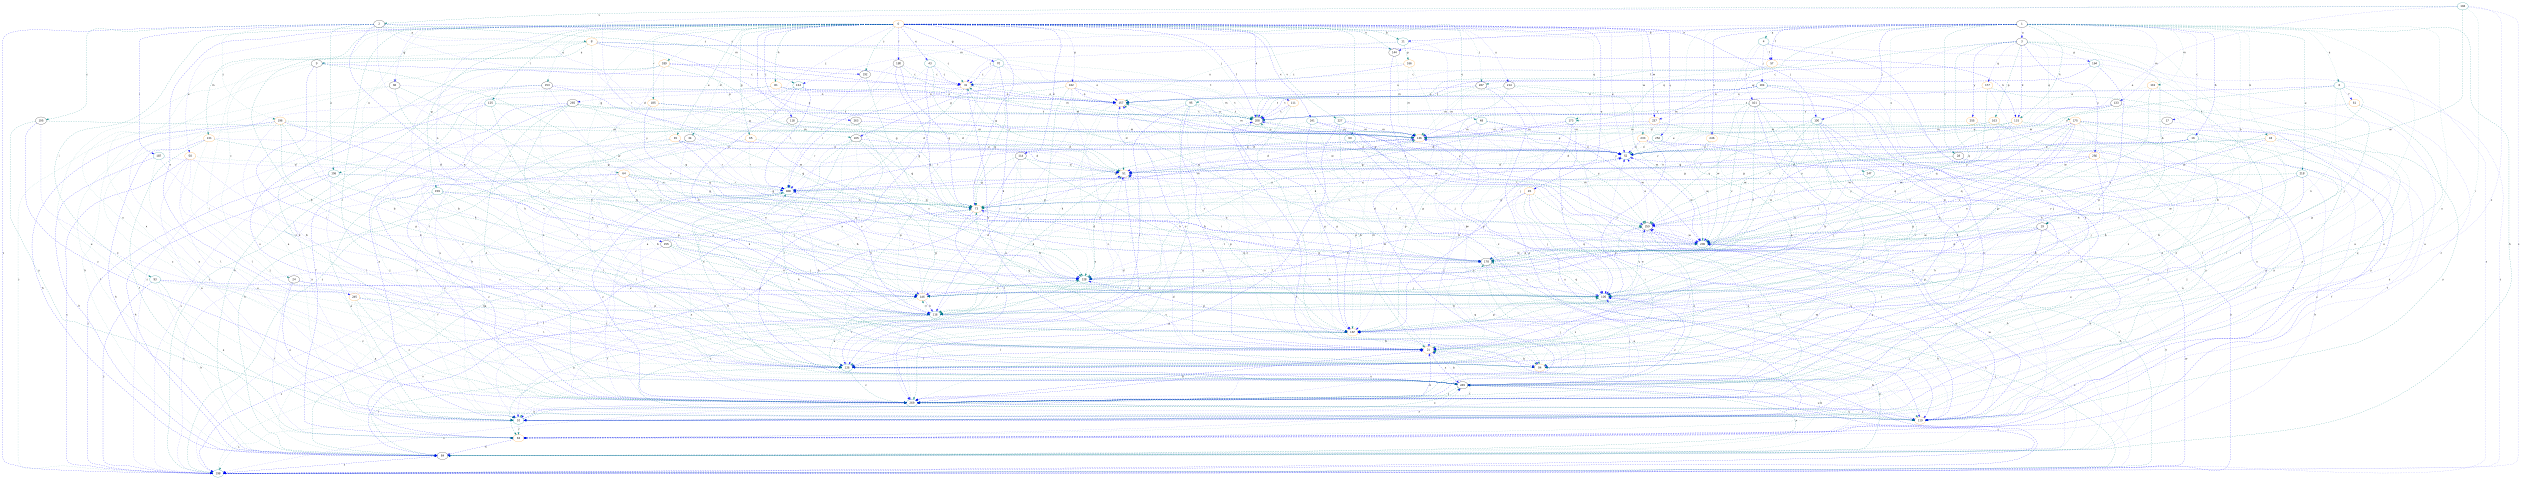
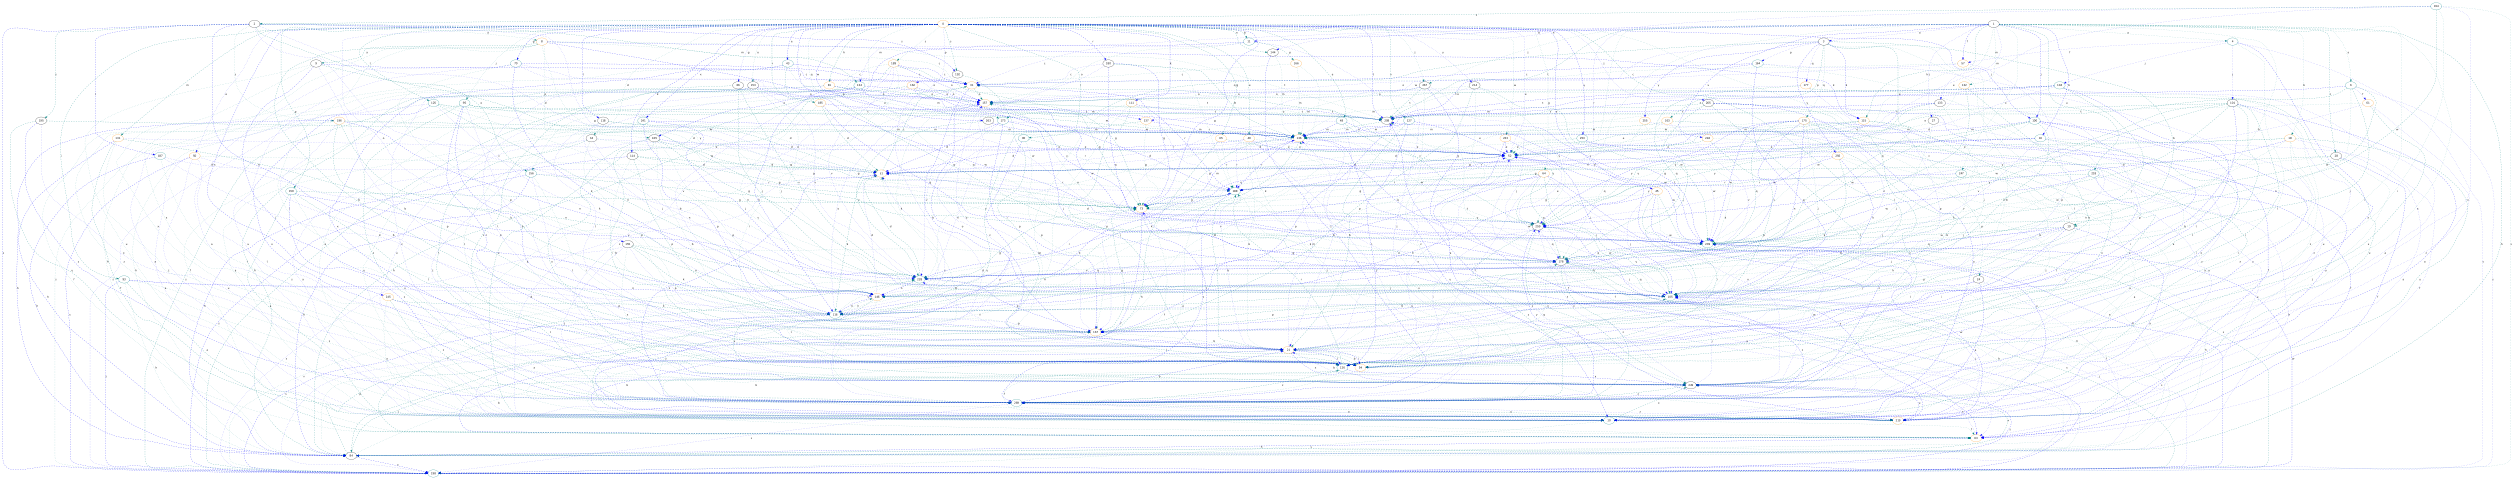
(1129, 79) -> (925, 50)
(1618, 472) -> (1731, 472)
